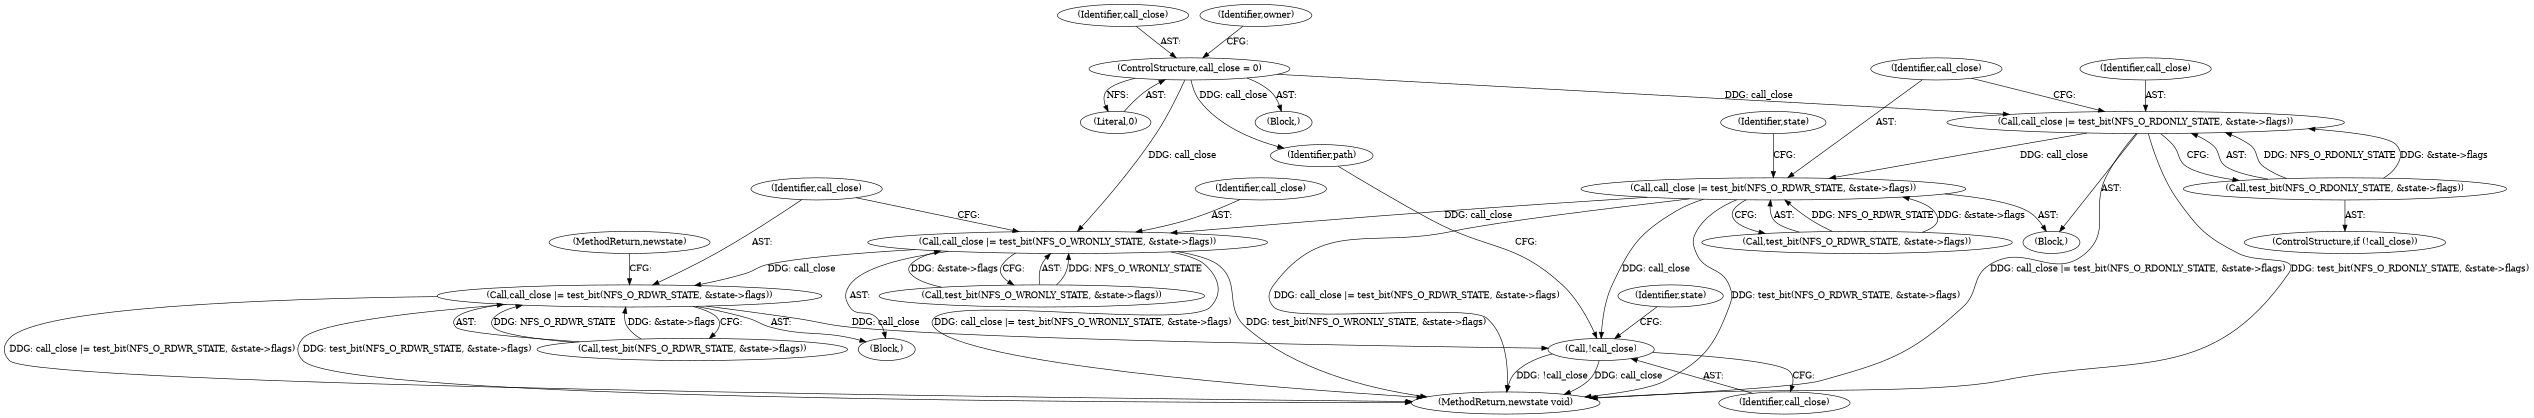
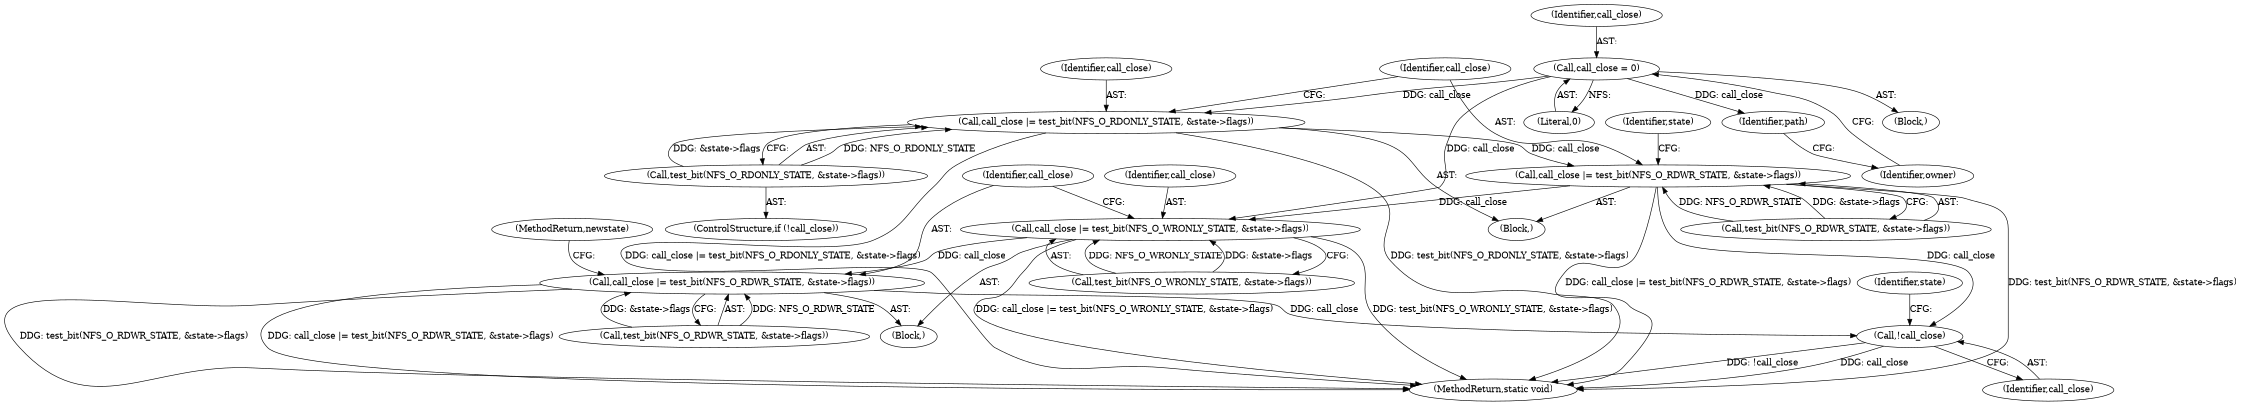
(1189, 69) -> (1597, 69)
(1476, 239) -> (1825, 157)
(1506, 403) -> (1493, 390)
